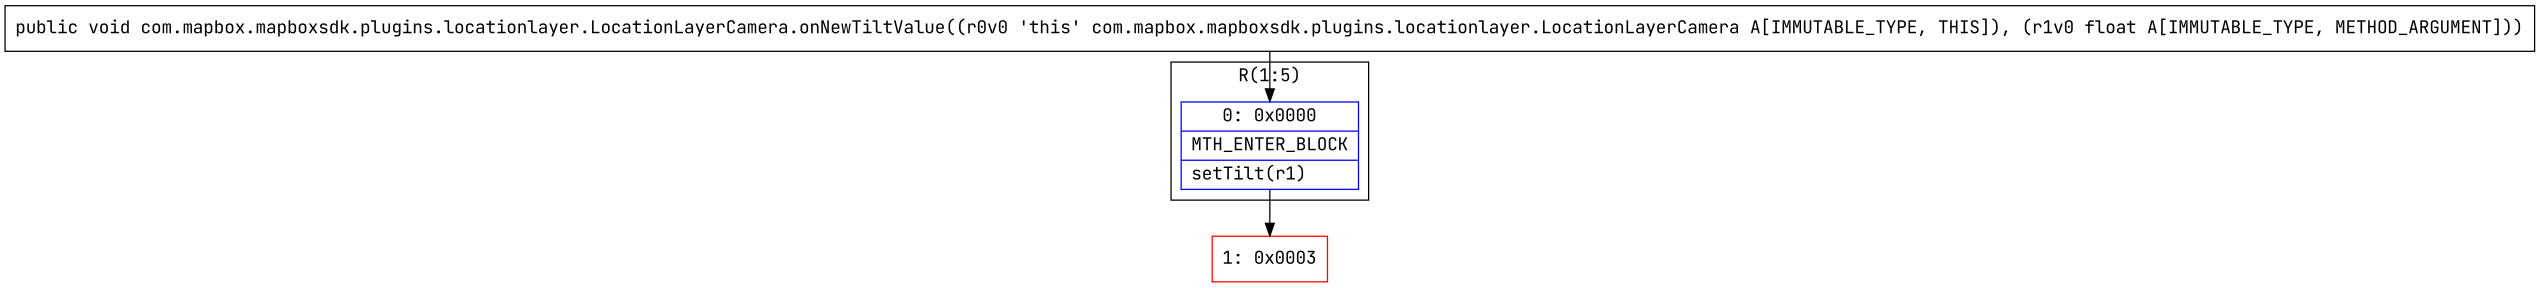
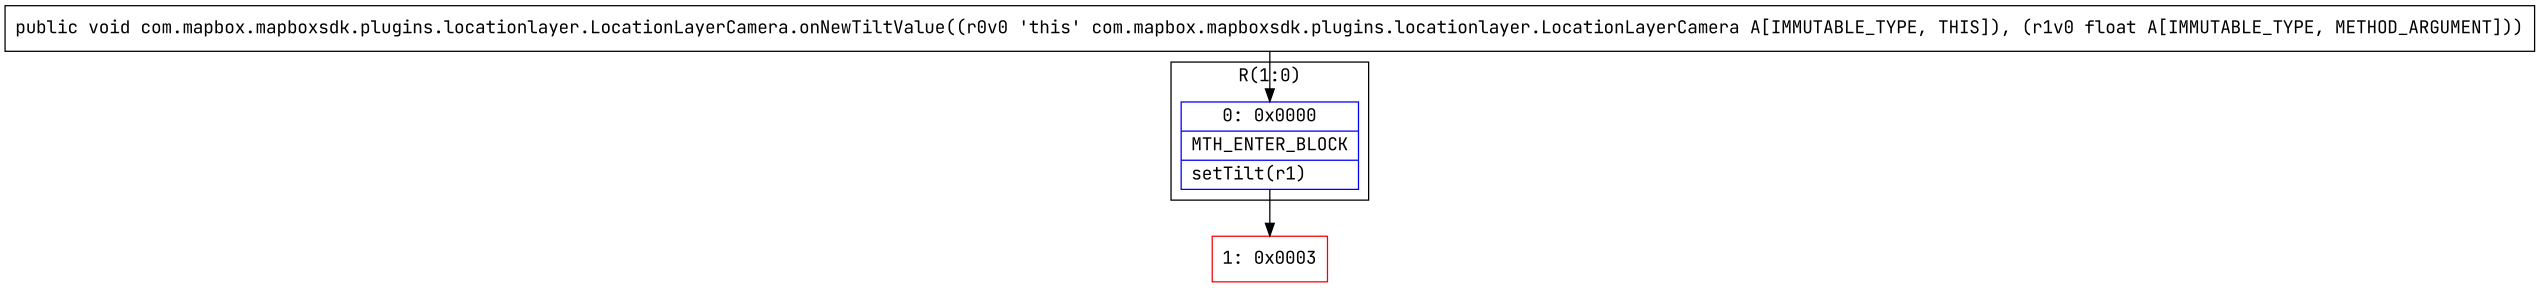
(1270, 77) -> (1270, 77)
